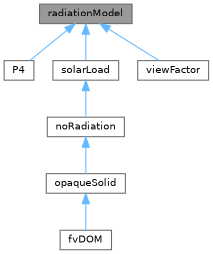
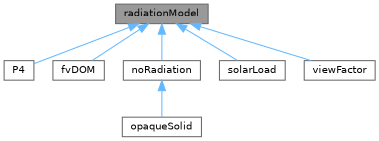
(86, 104) -> (162, 47)
(86, 217) -> (116, 45)
